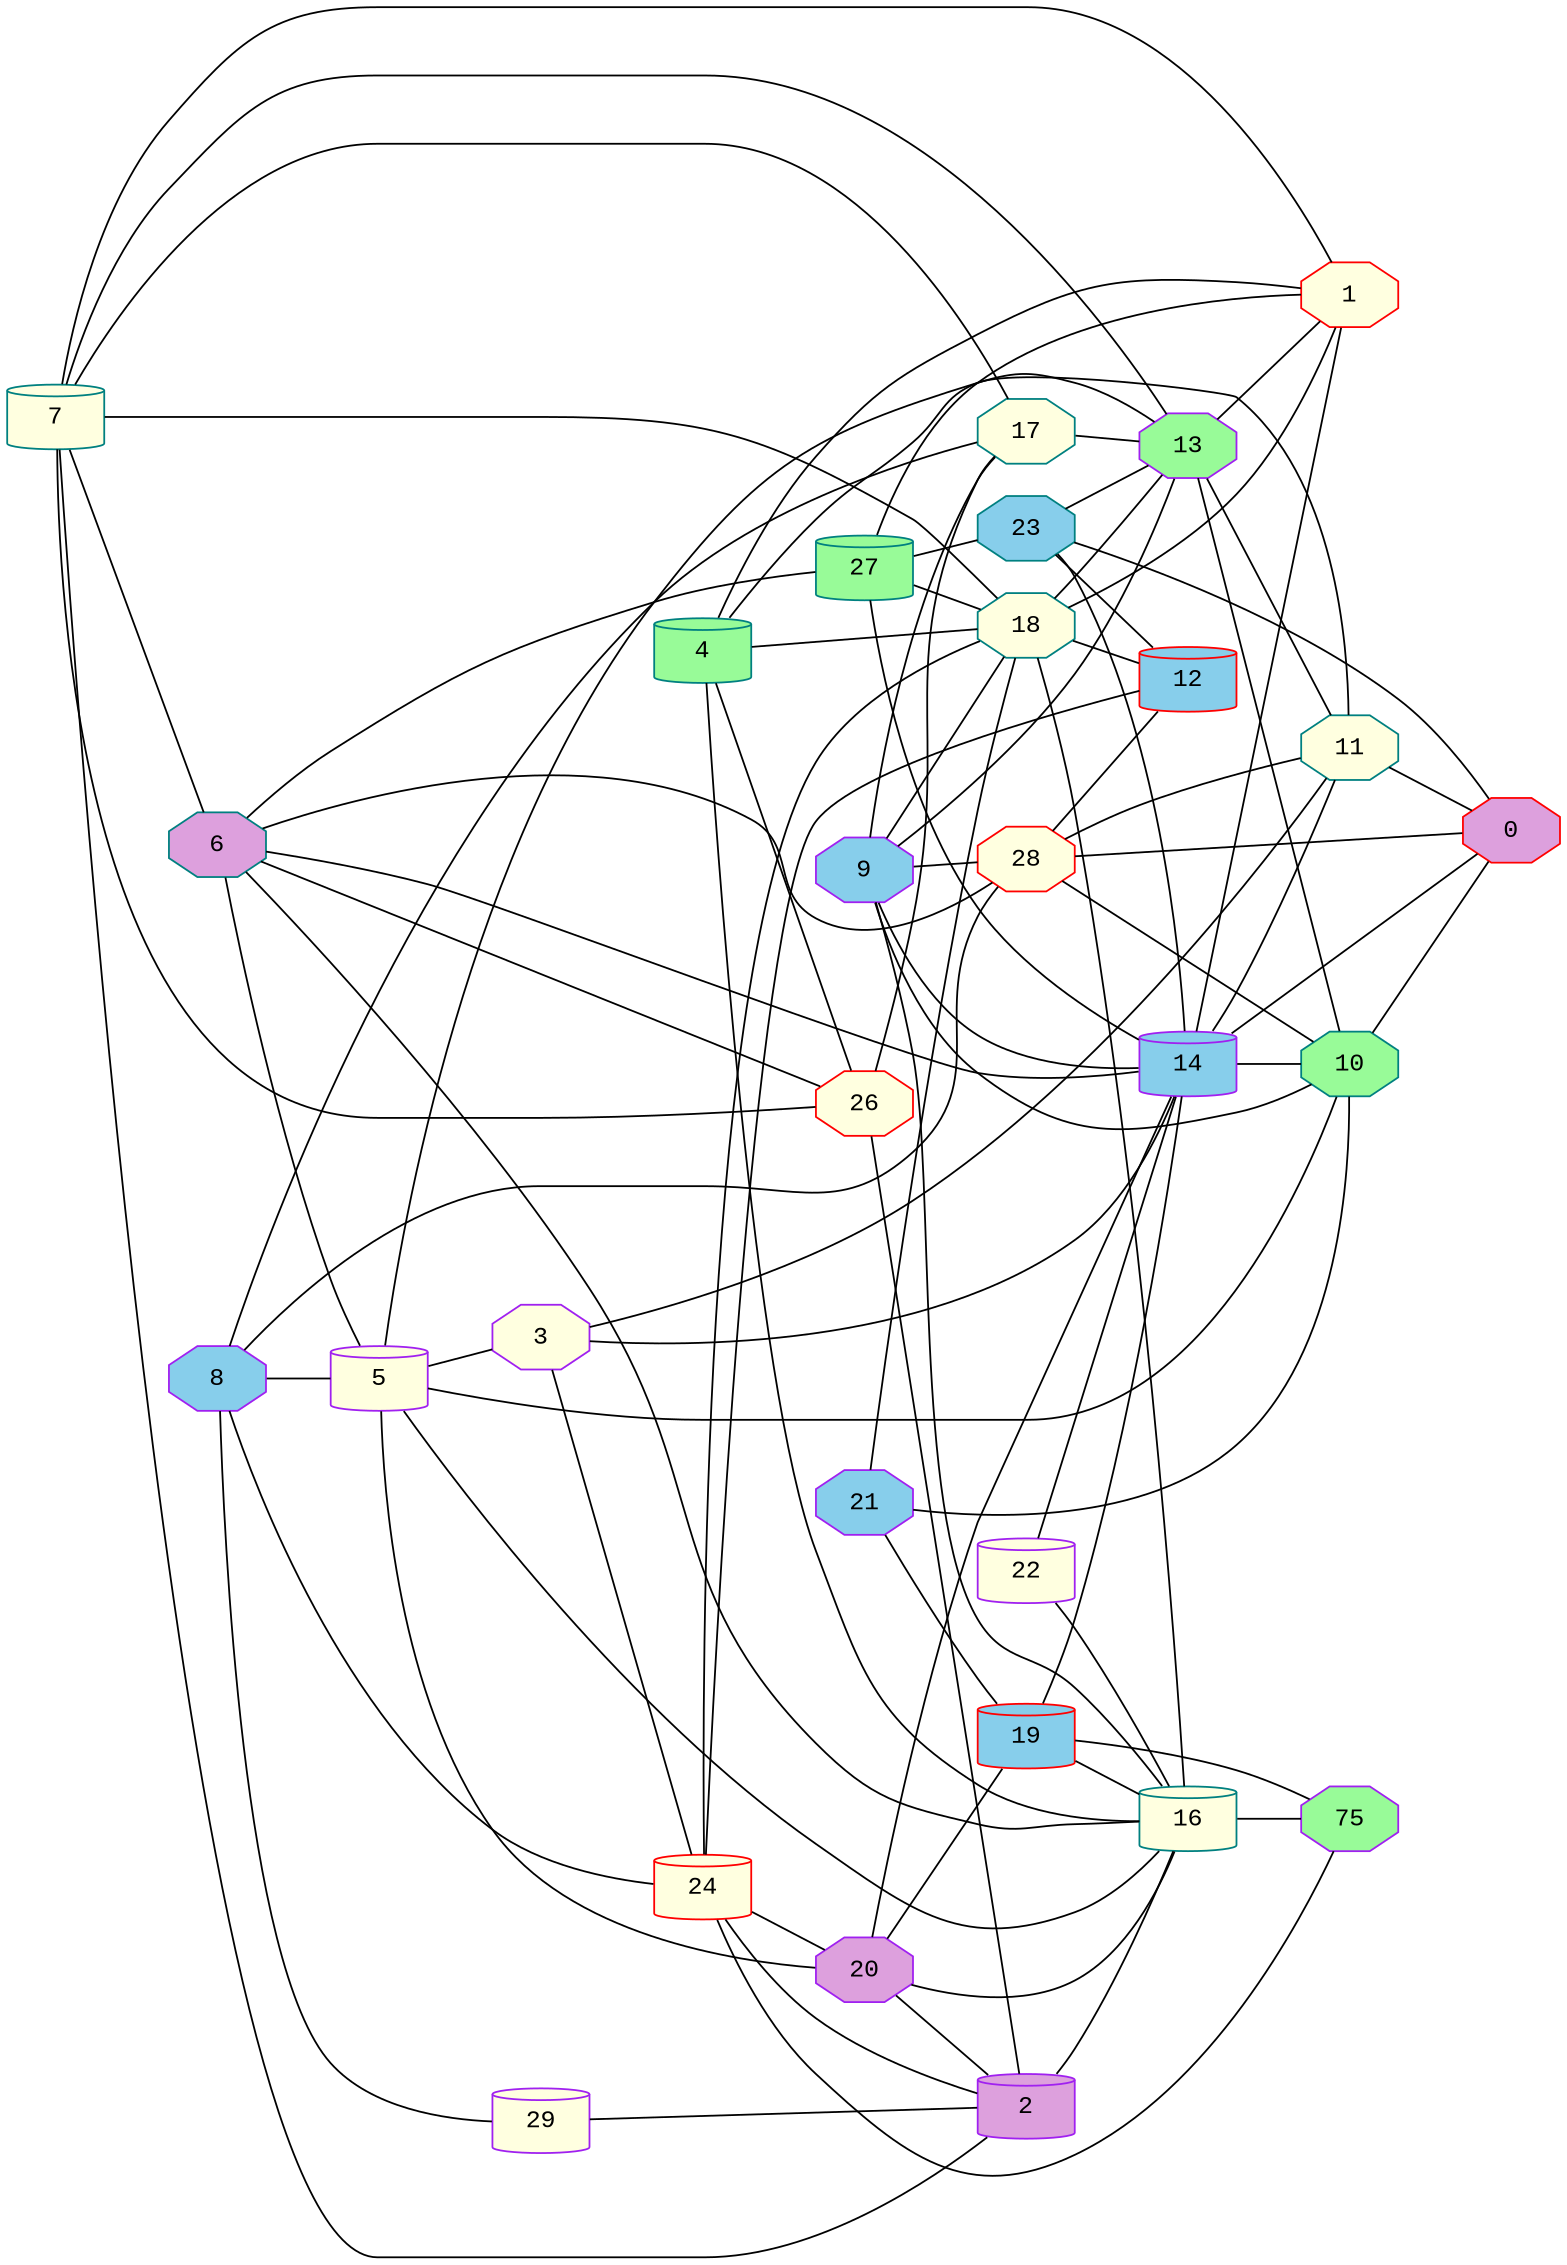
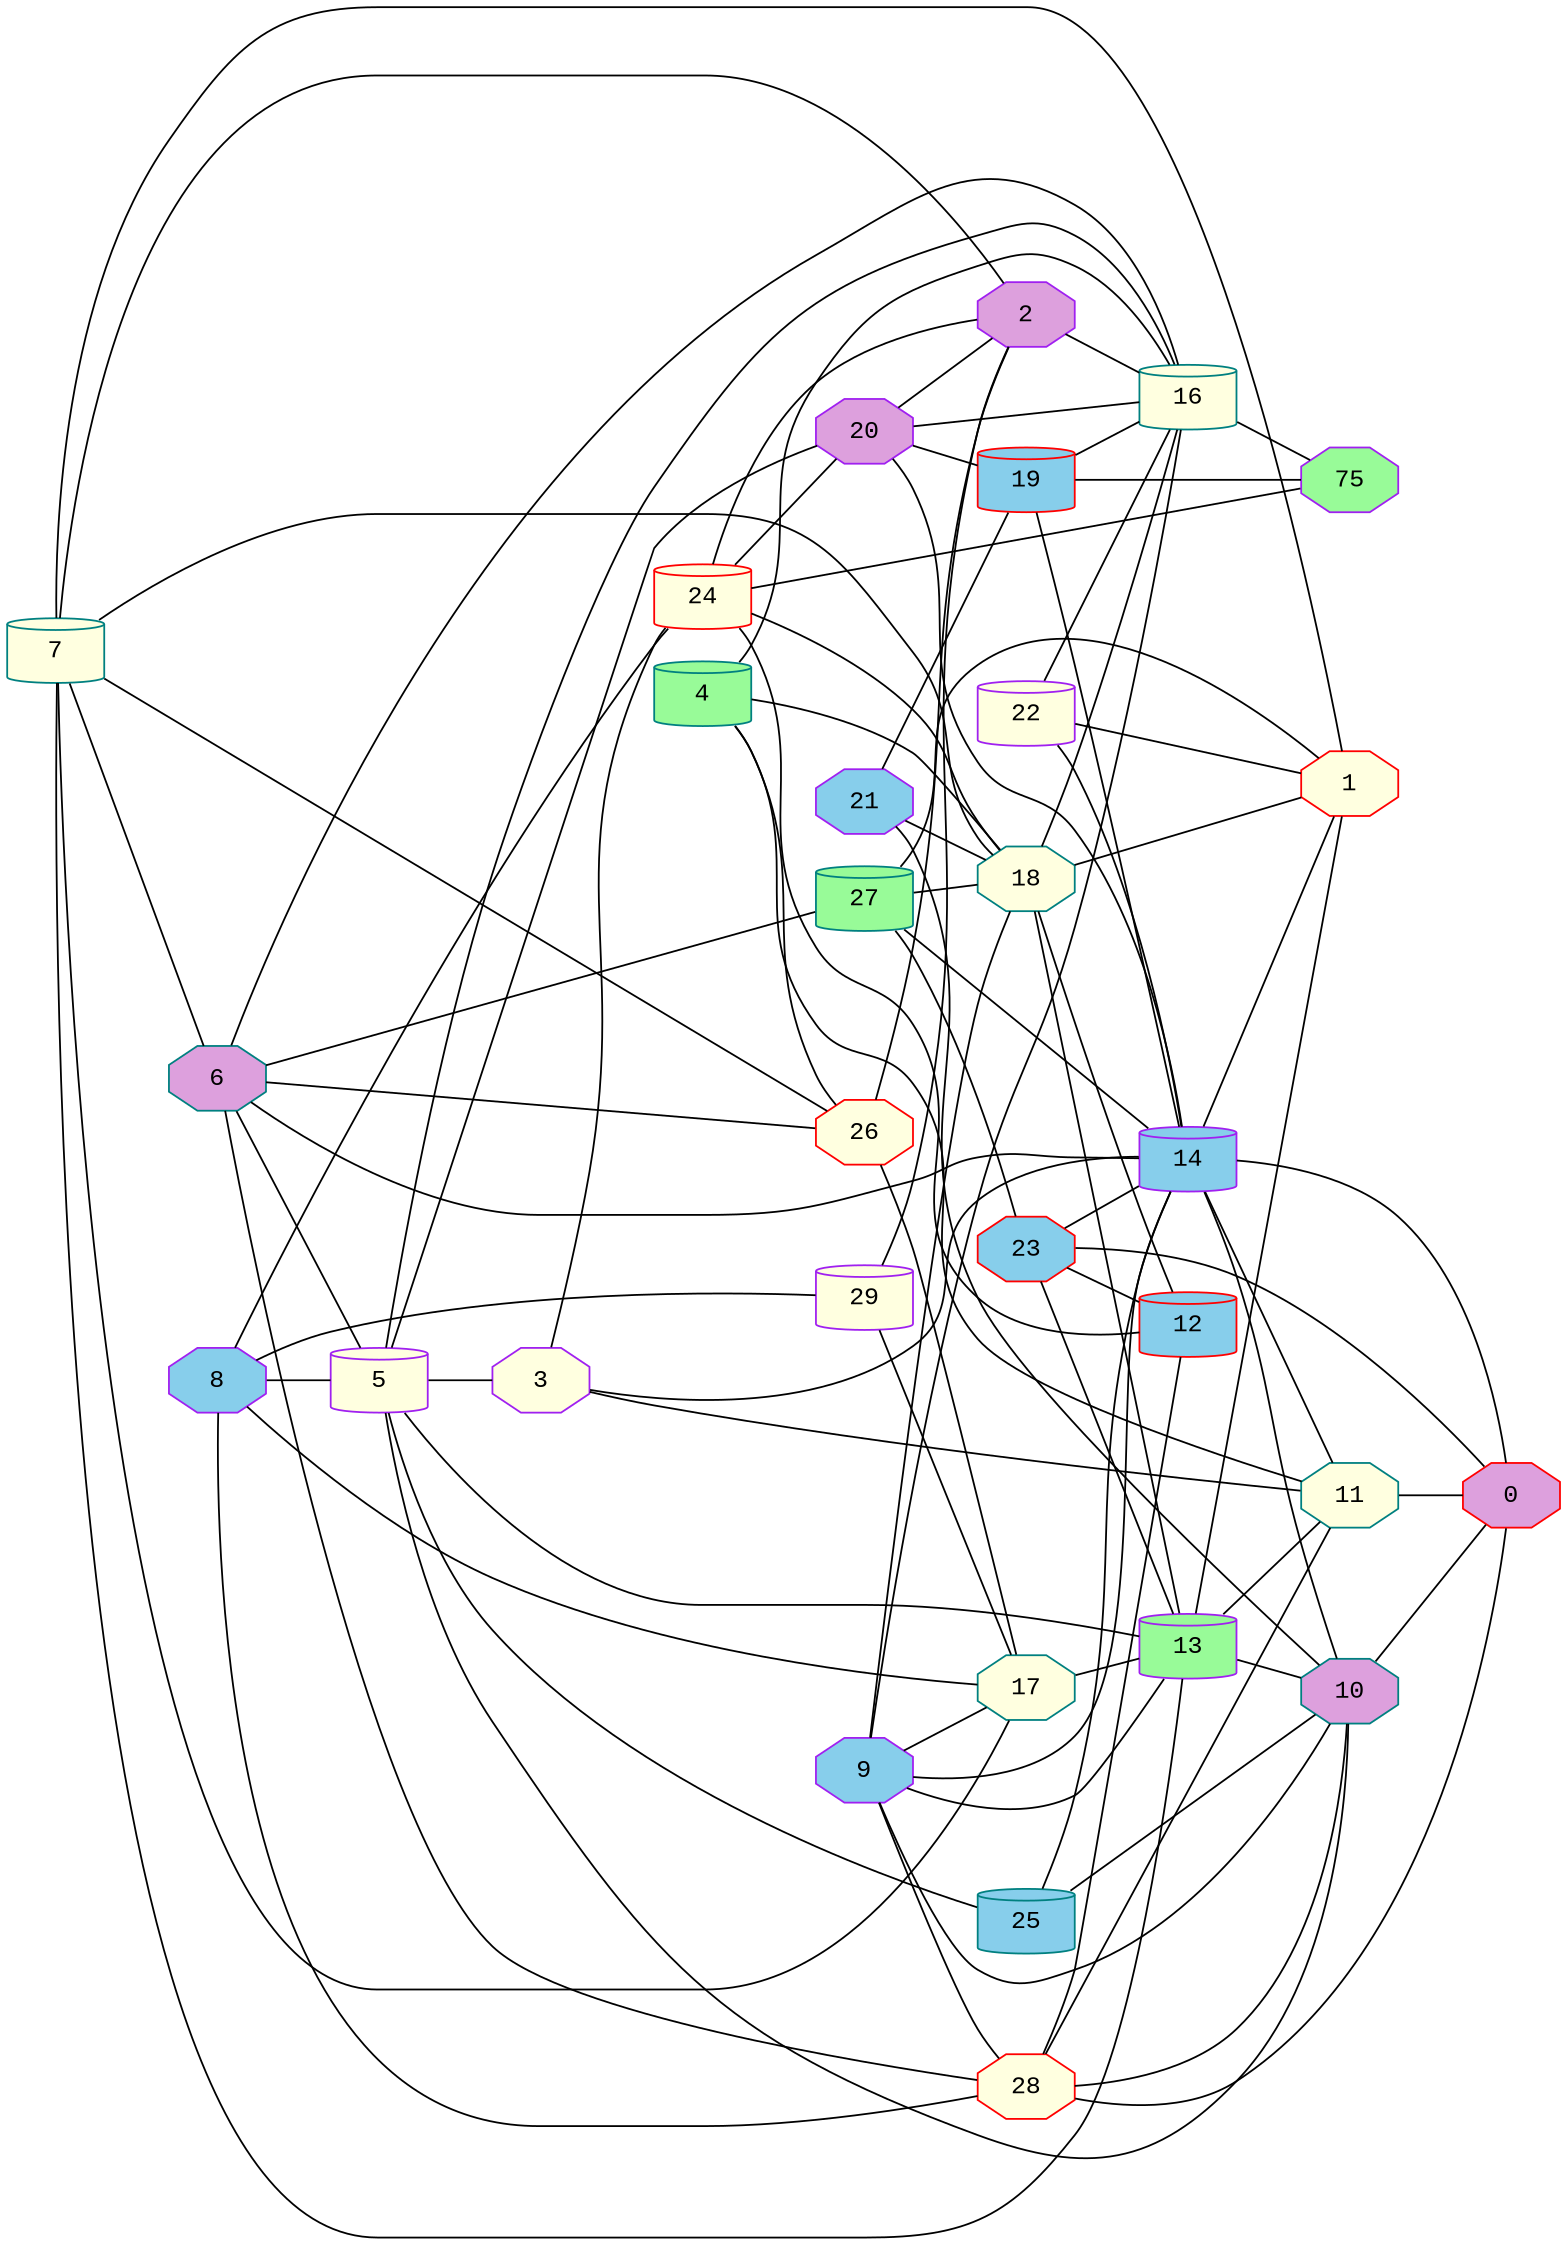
(951, 348) -> (1188, 749)
(1188, 446) -> (1188, 1646)
(1026, 528) -> (1026, 1249)
(1350, 1064) -> (1350, 1691)
none -> (945, 1493)
none -> (1026, 1921)
(1026, 2106) -> (1026, 315)
